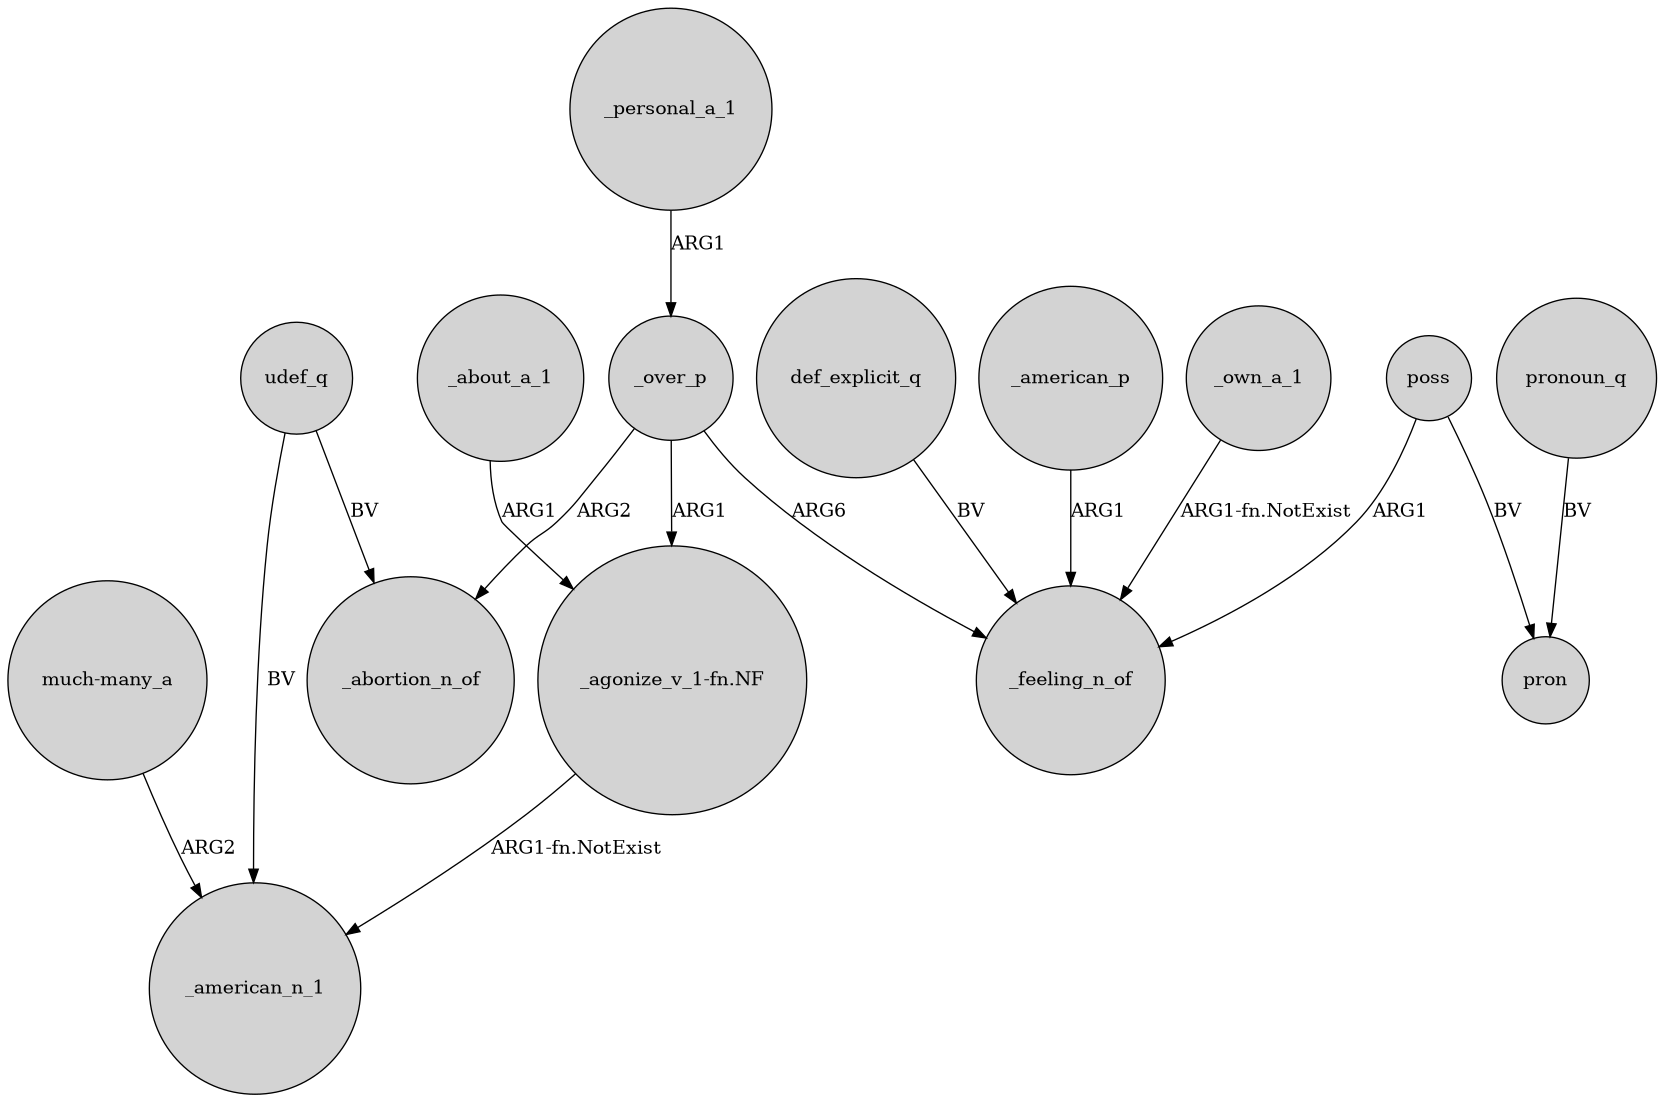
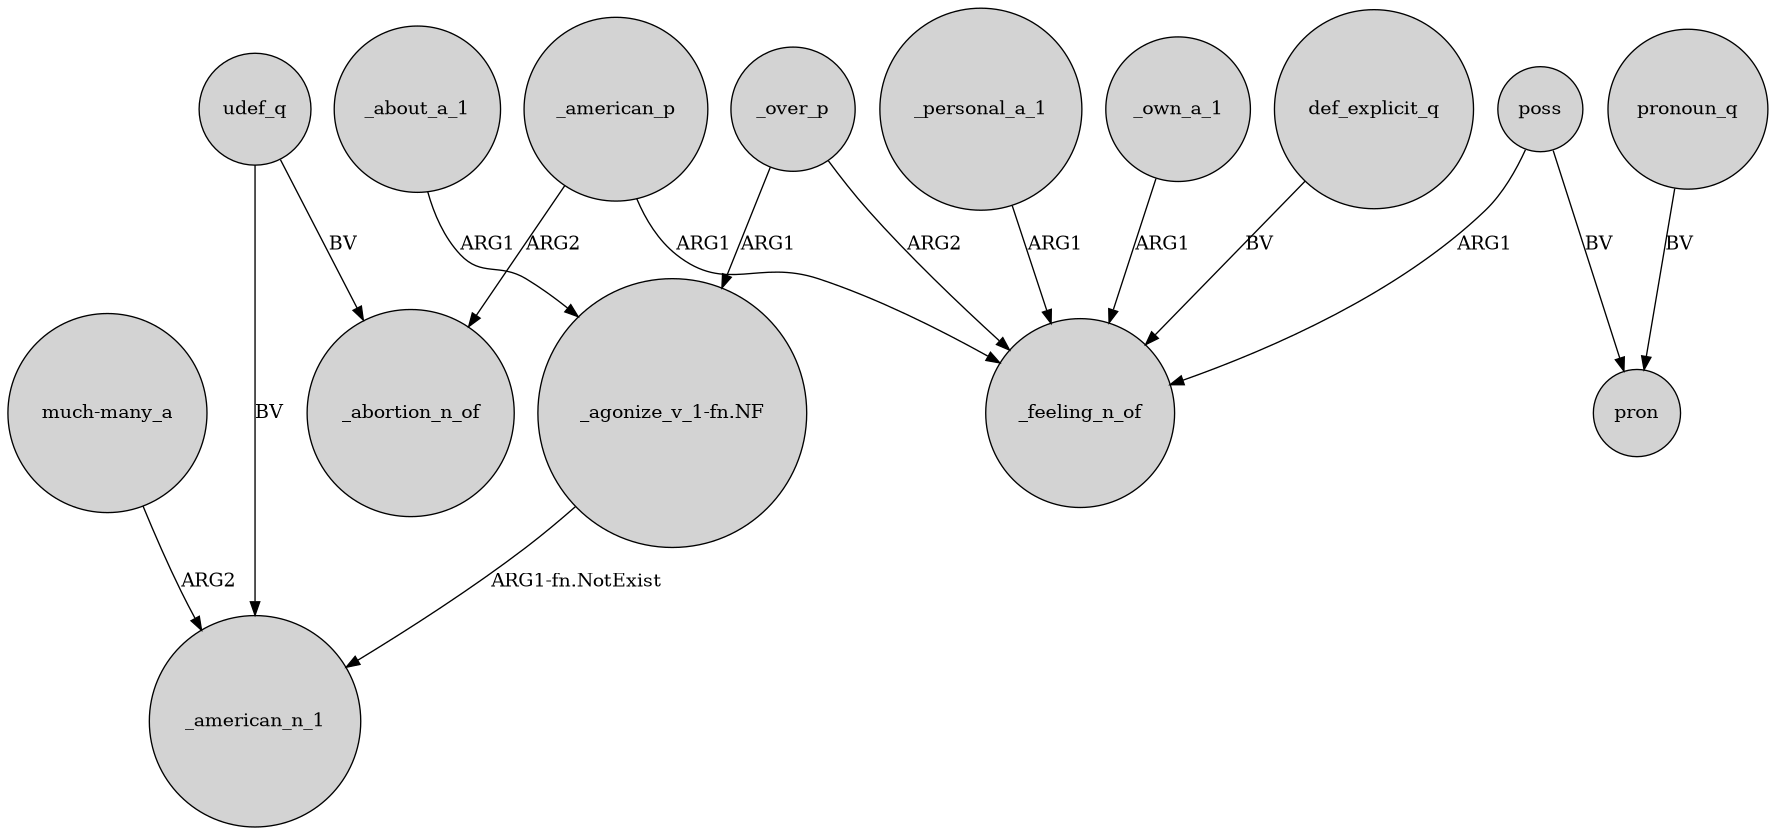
(671, 257) -> (1030, 258)
(819, 512) -> (935, 245)
(1266, 512) -> (1163, 245)
(565, 514) -> (521, 250)
